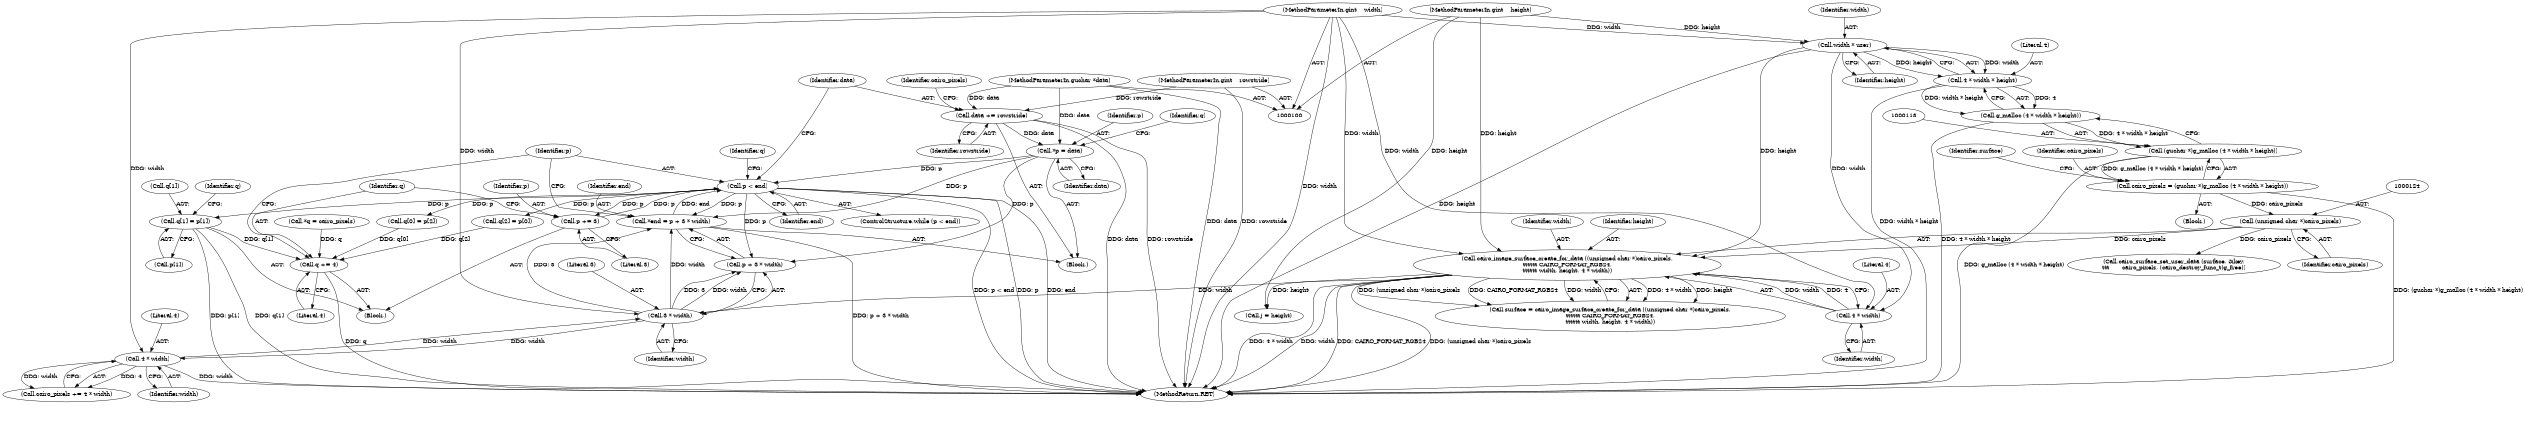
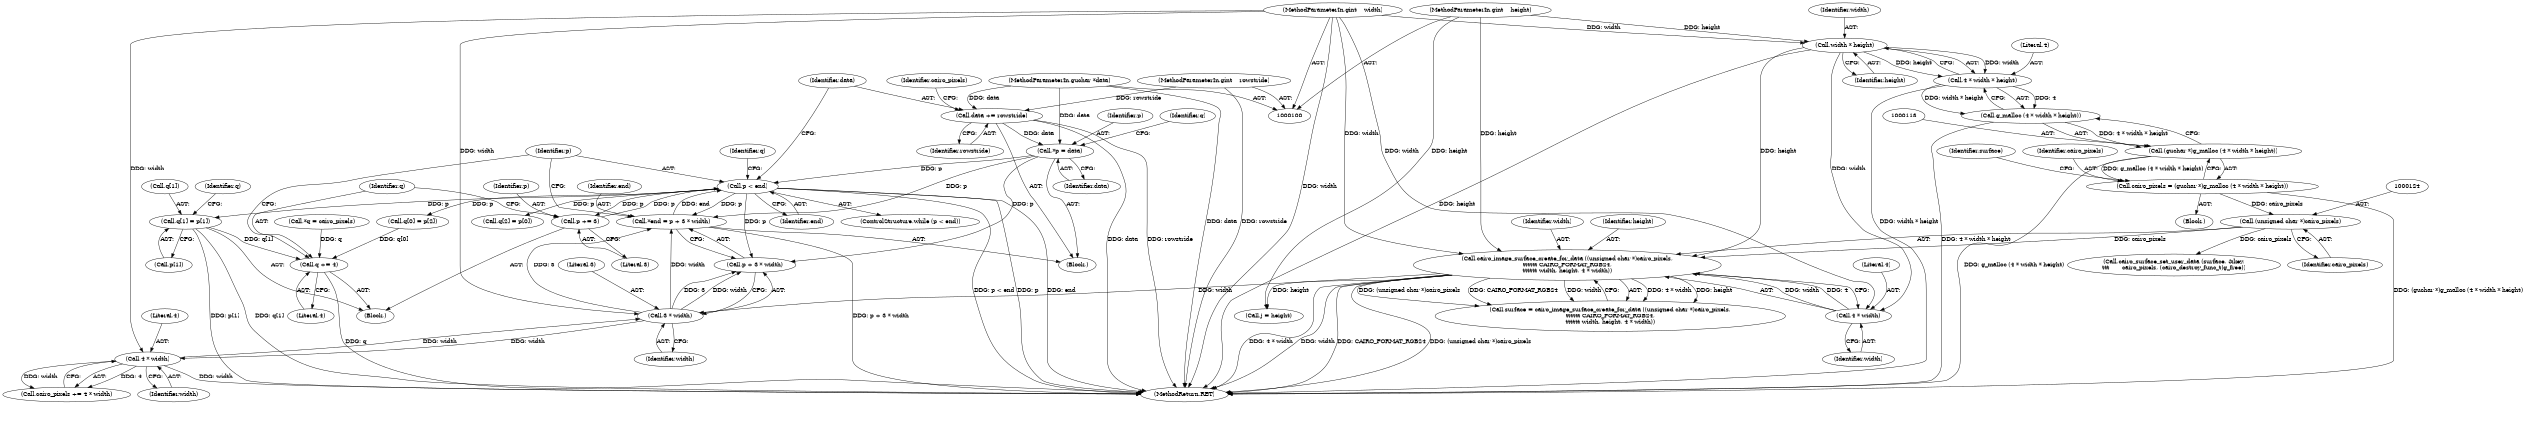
(1845, 45) -> (1845, 45)
(414, 243) -> none
